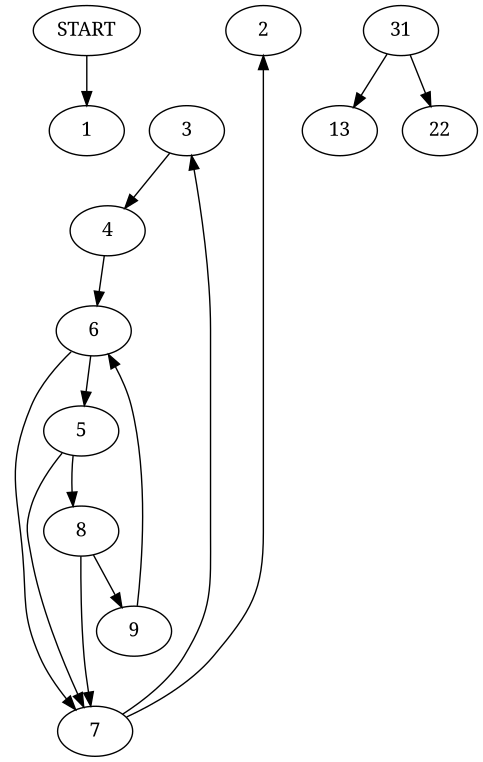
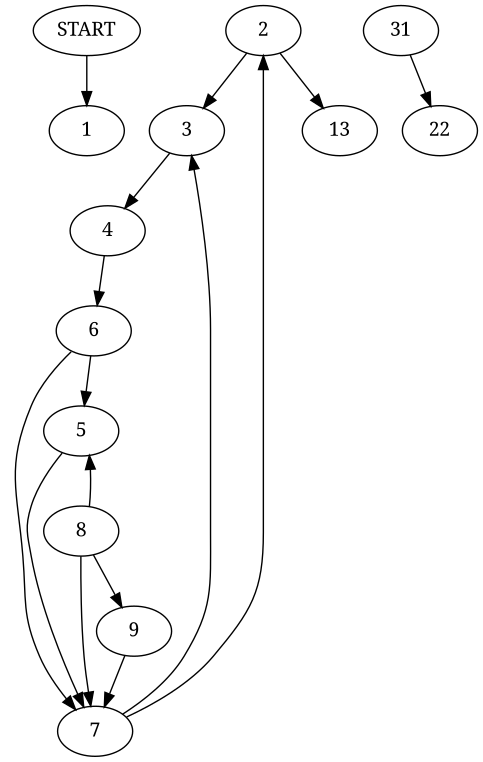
none -> (229, 75)
(374, 75) -> (297, 75)
(72, 474) -> (91, 488)
(142, 484) -> (117, 675)
